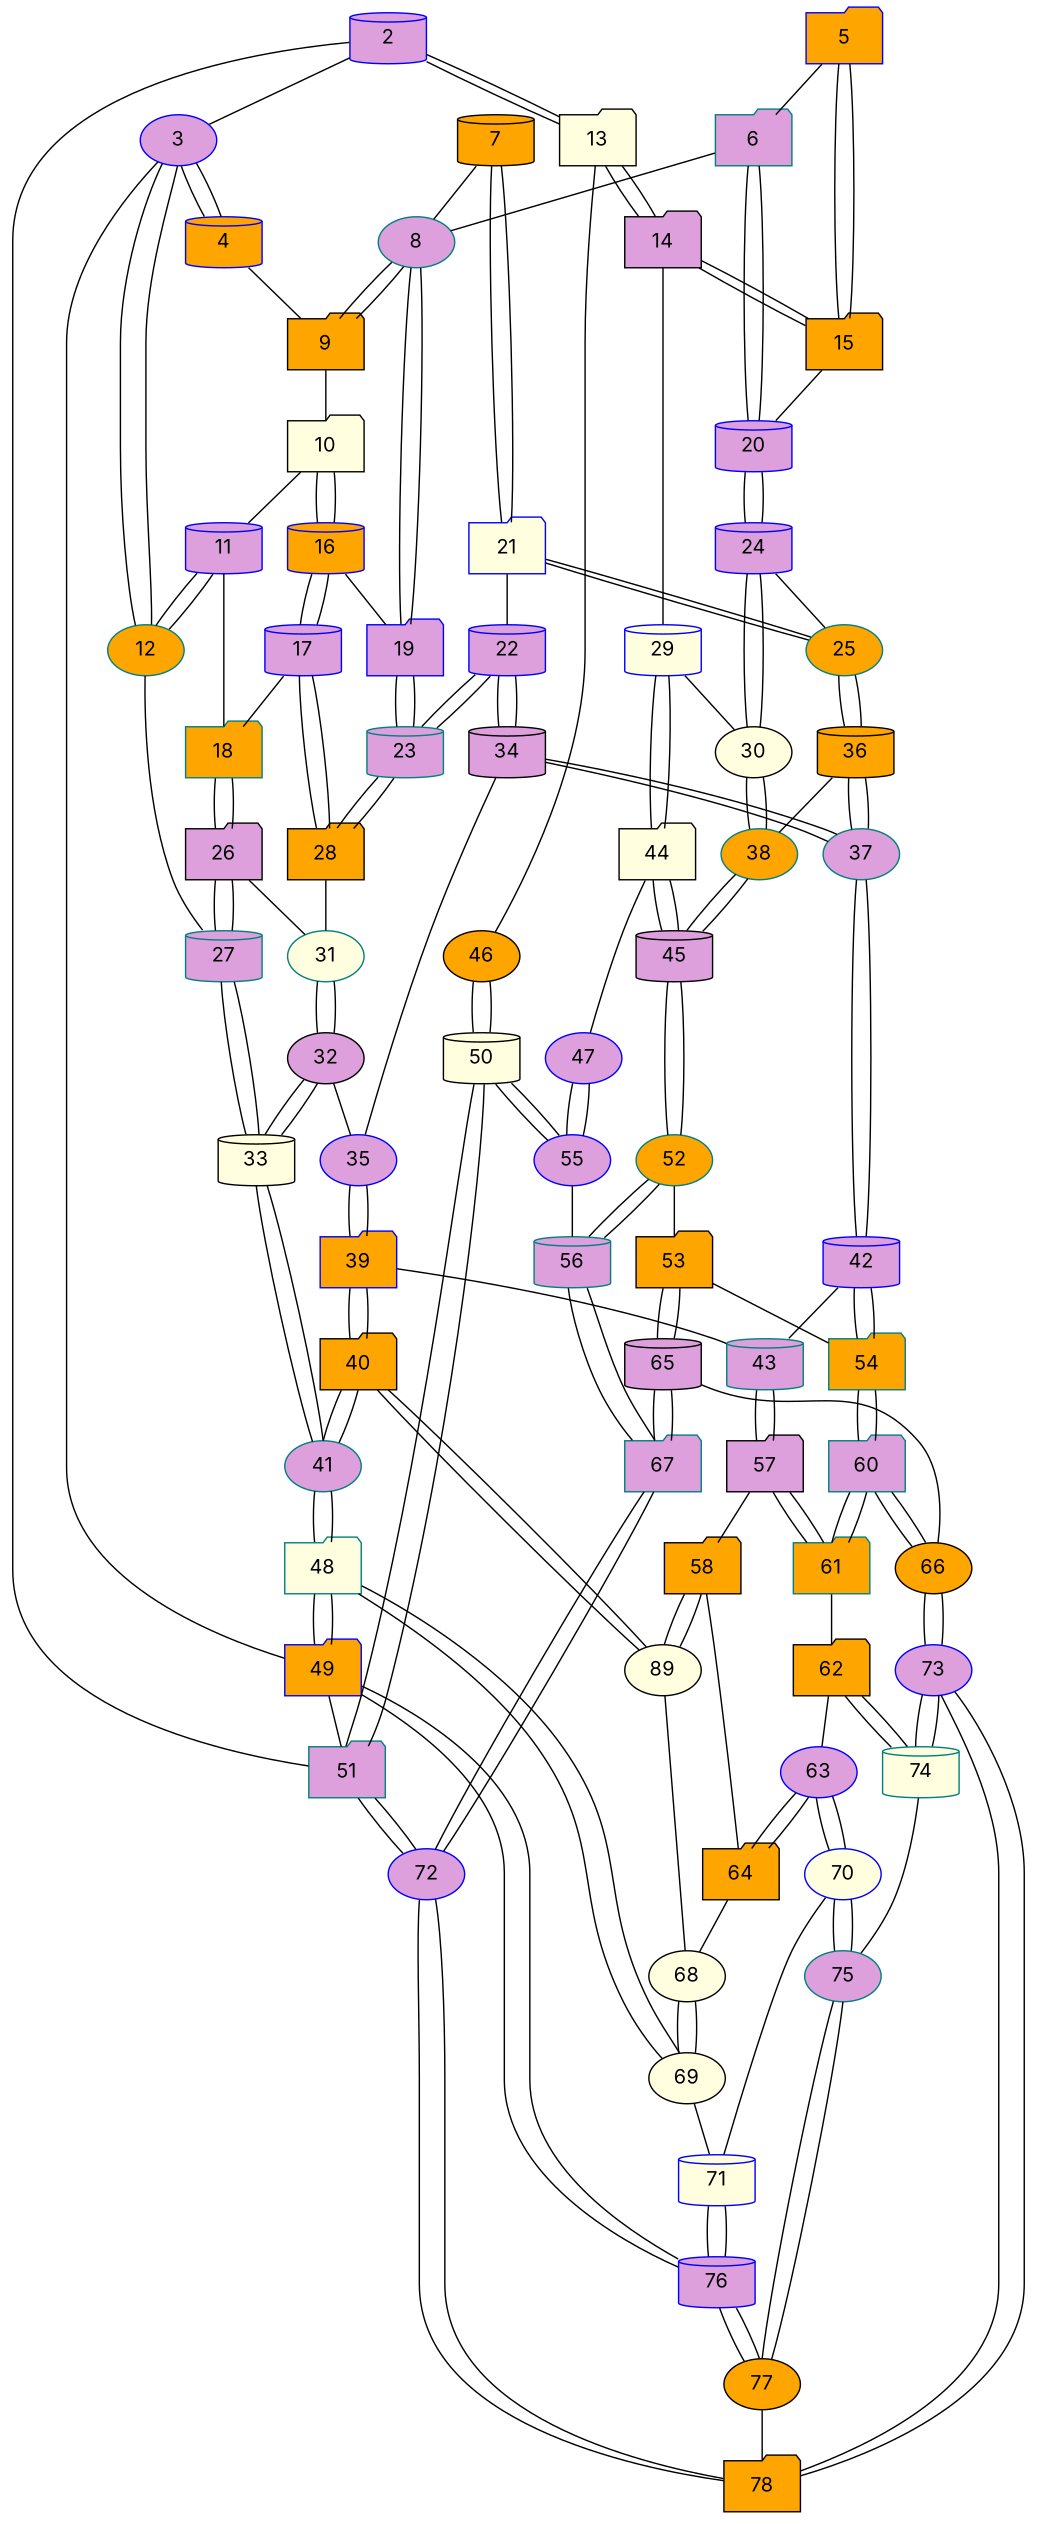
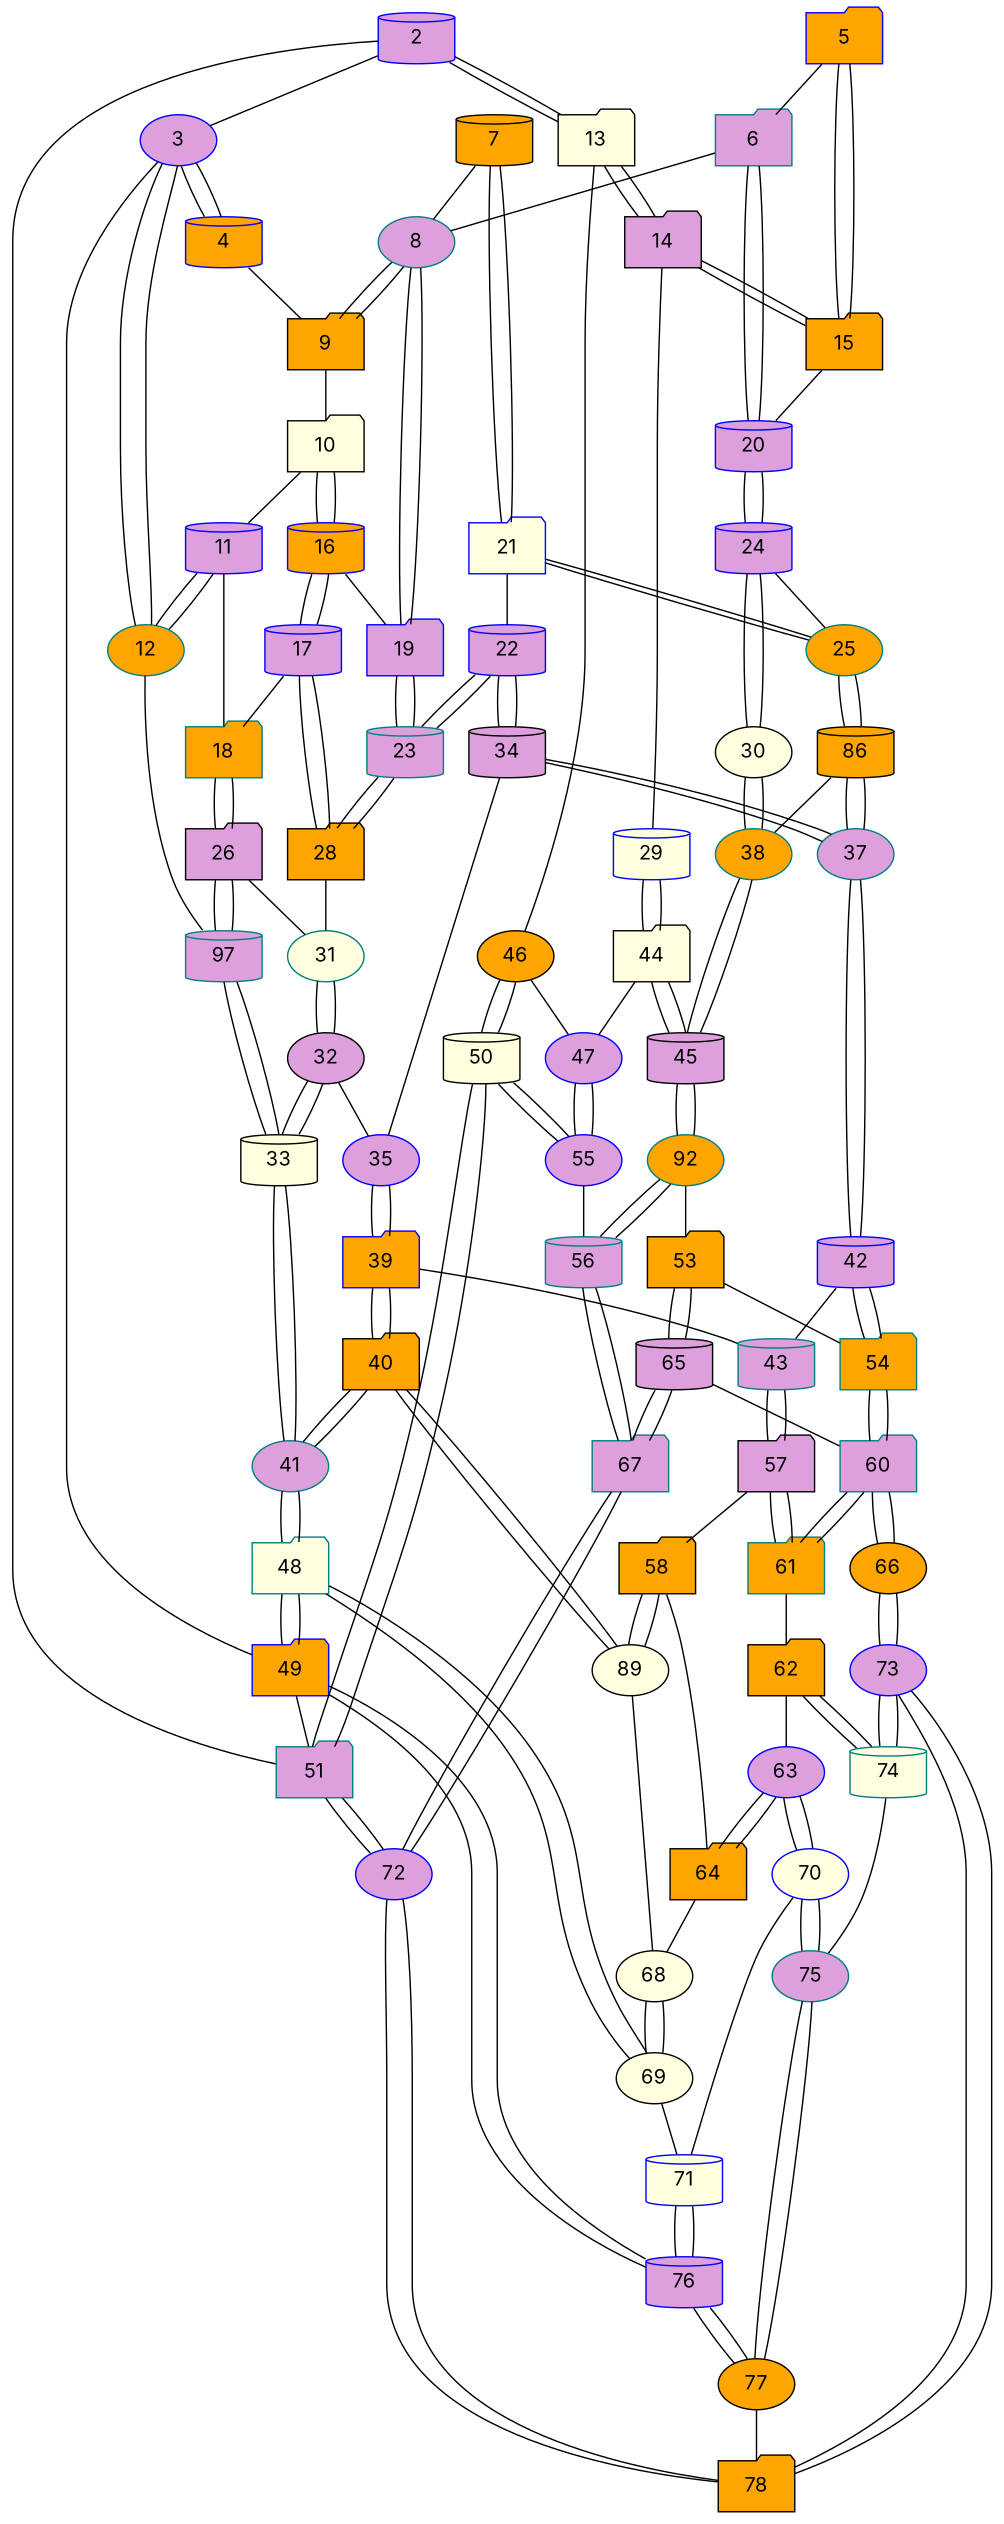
(710, 703) -> none
(856, 752) -> (856, 752)
(224, 956) -> (224, 956)
none -> (550, 1007)
(674, 1160) -> (686, 1160)
(868, 1407) -> (776, 1415)
